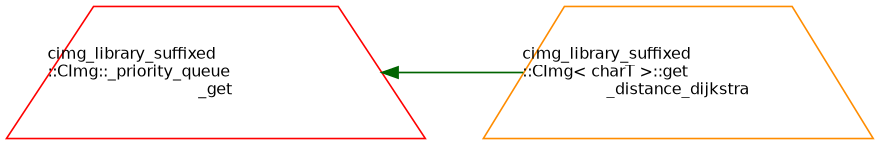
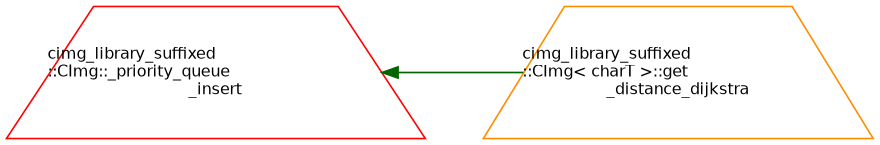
(216, 72) -> (216, 72)
